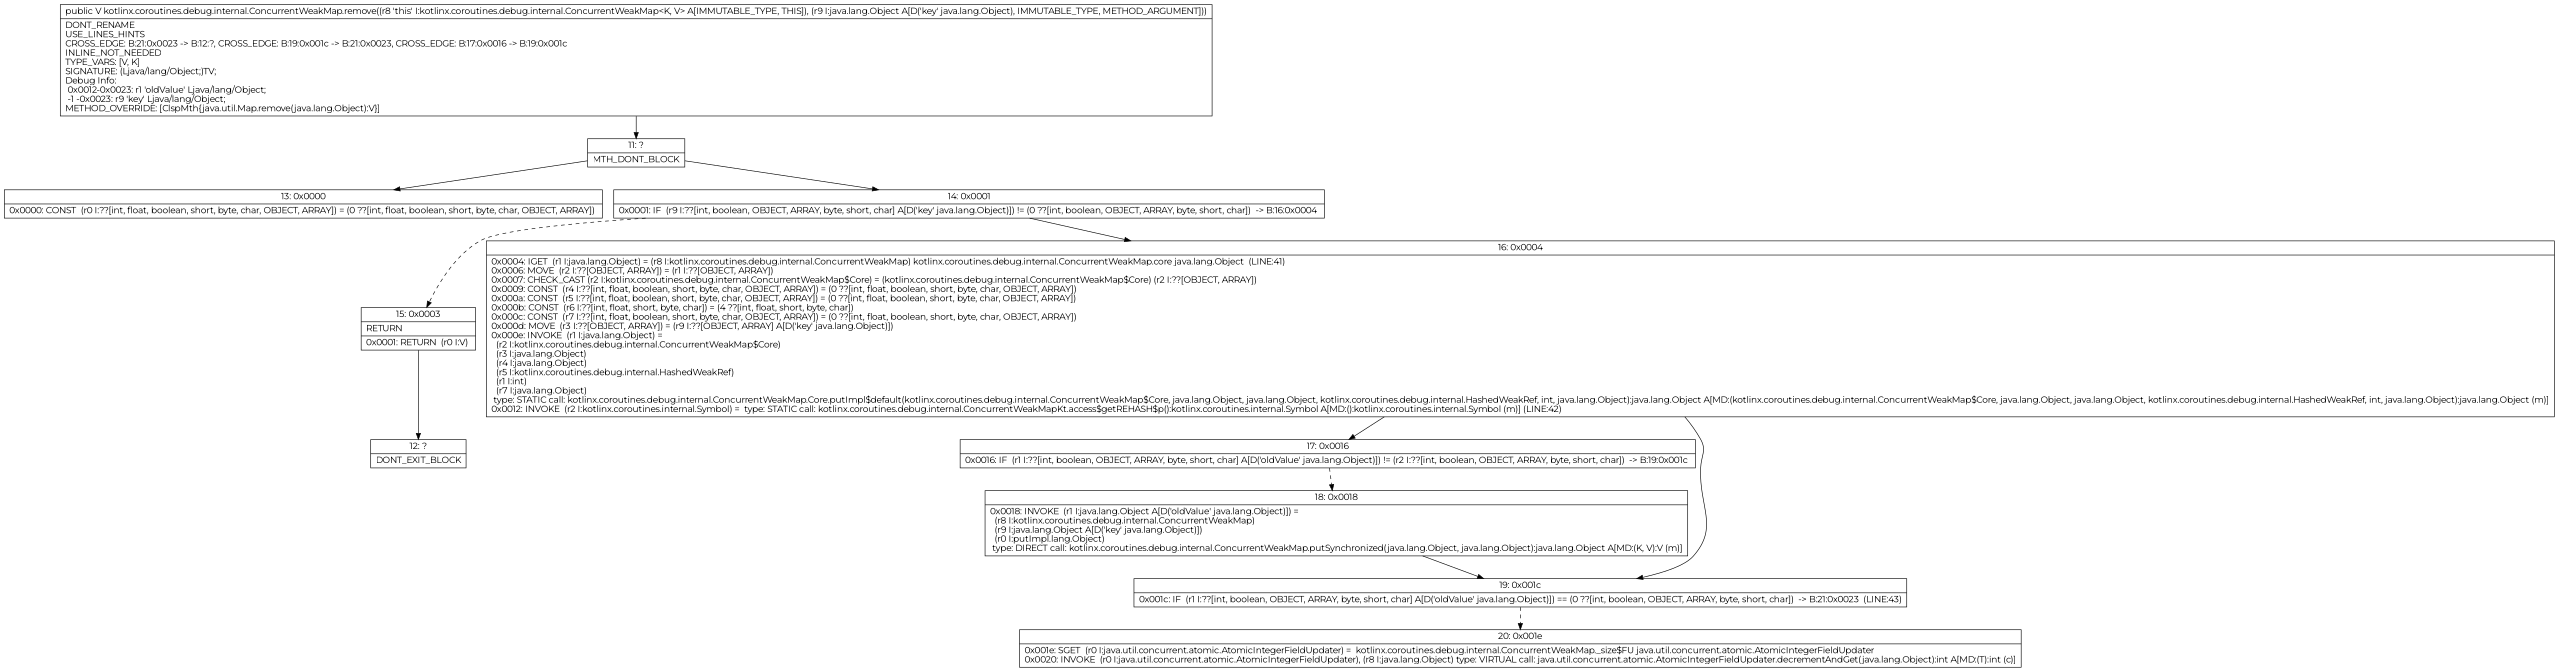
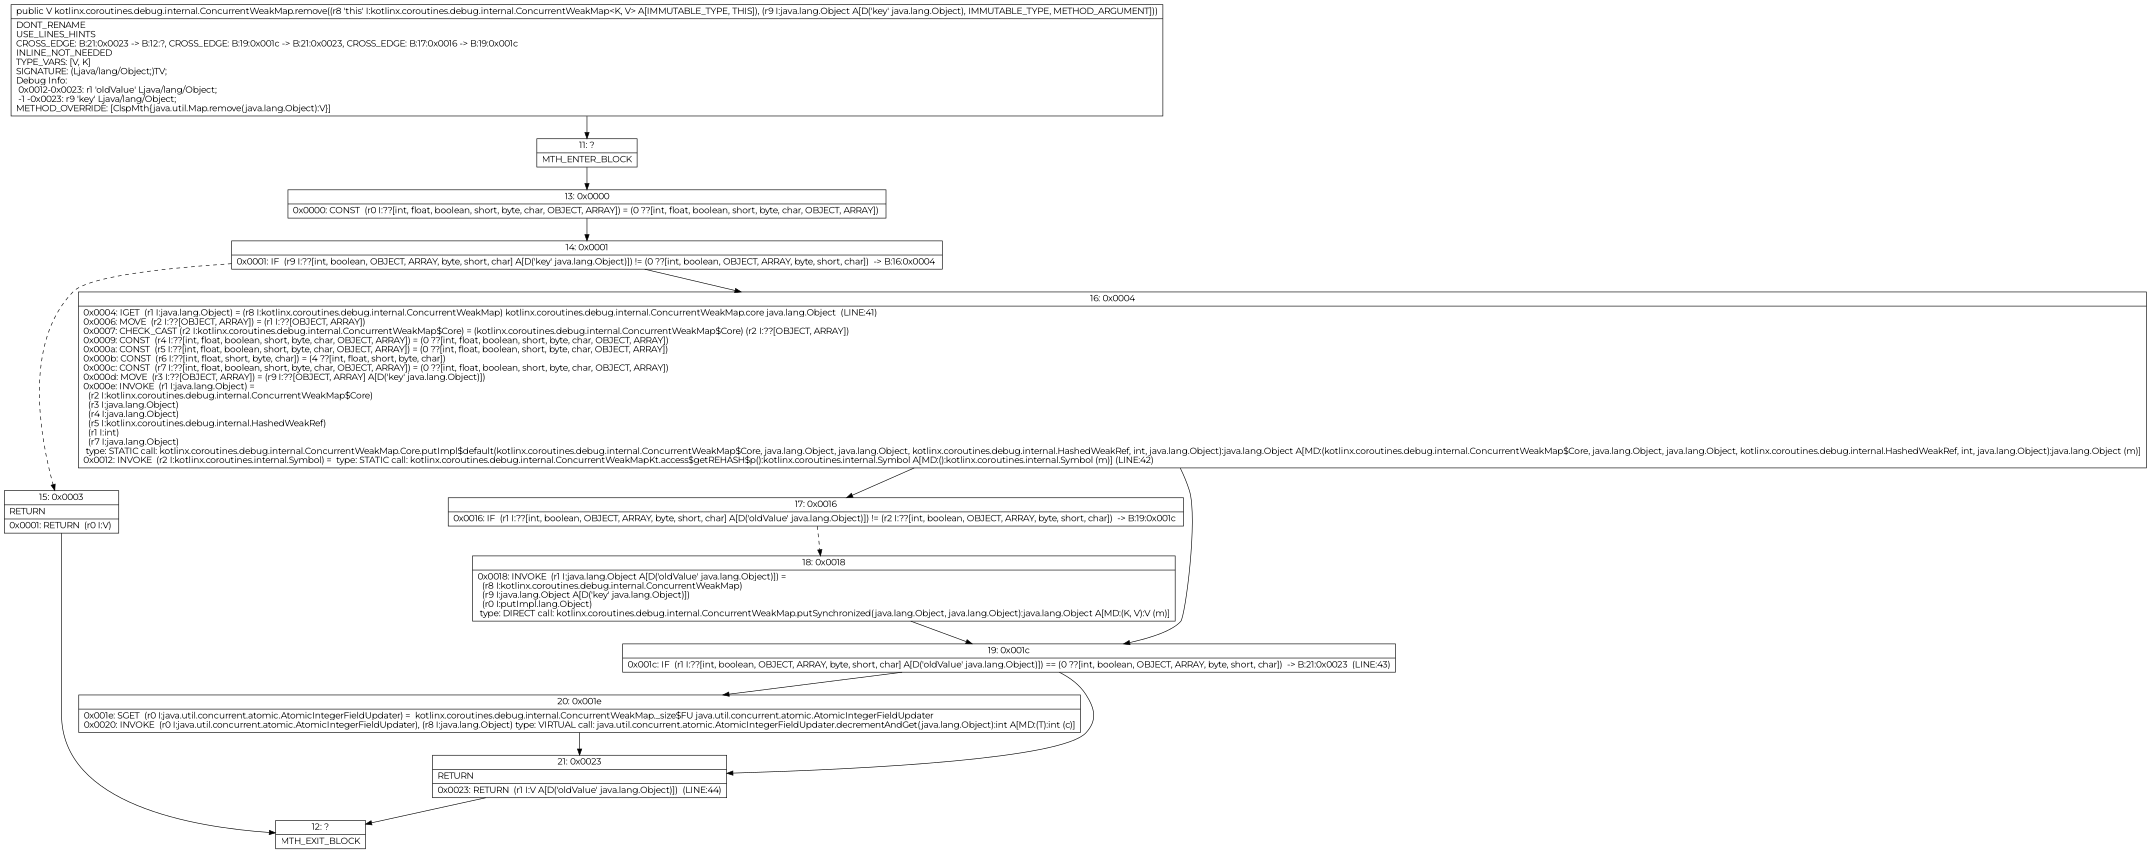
(636, 160) -> (587, 160)
(779, 175) -> (587, 226)
(418, 461) -> (321, 841)
(1520, 615) -> (816, 683)
none -> (580, 776)
